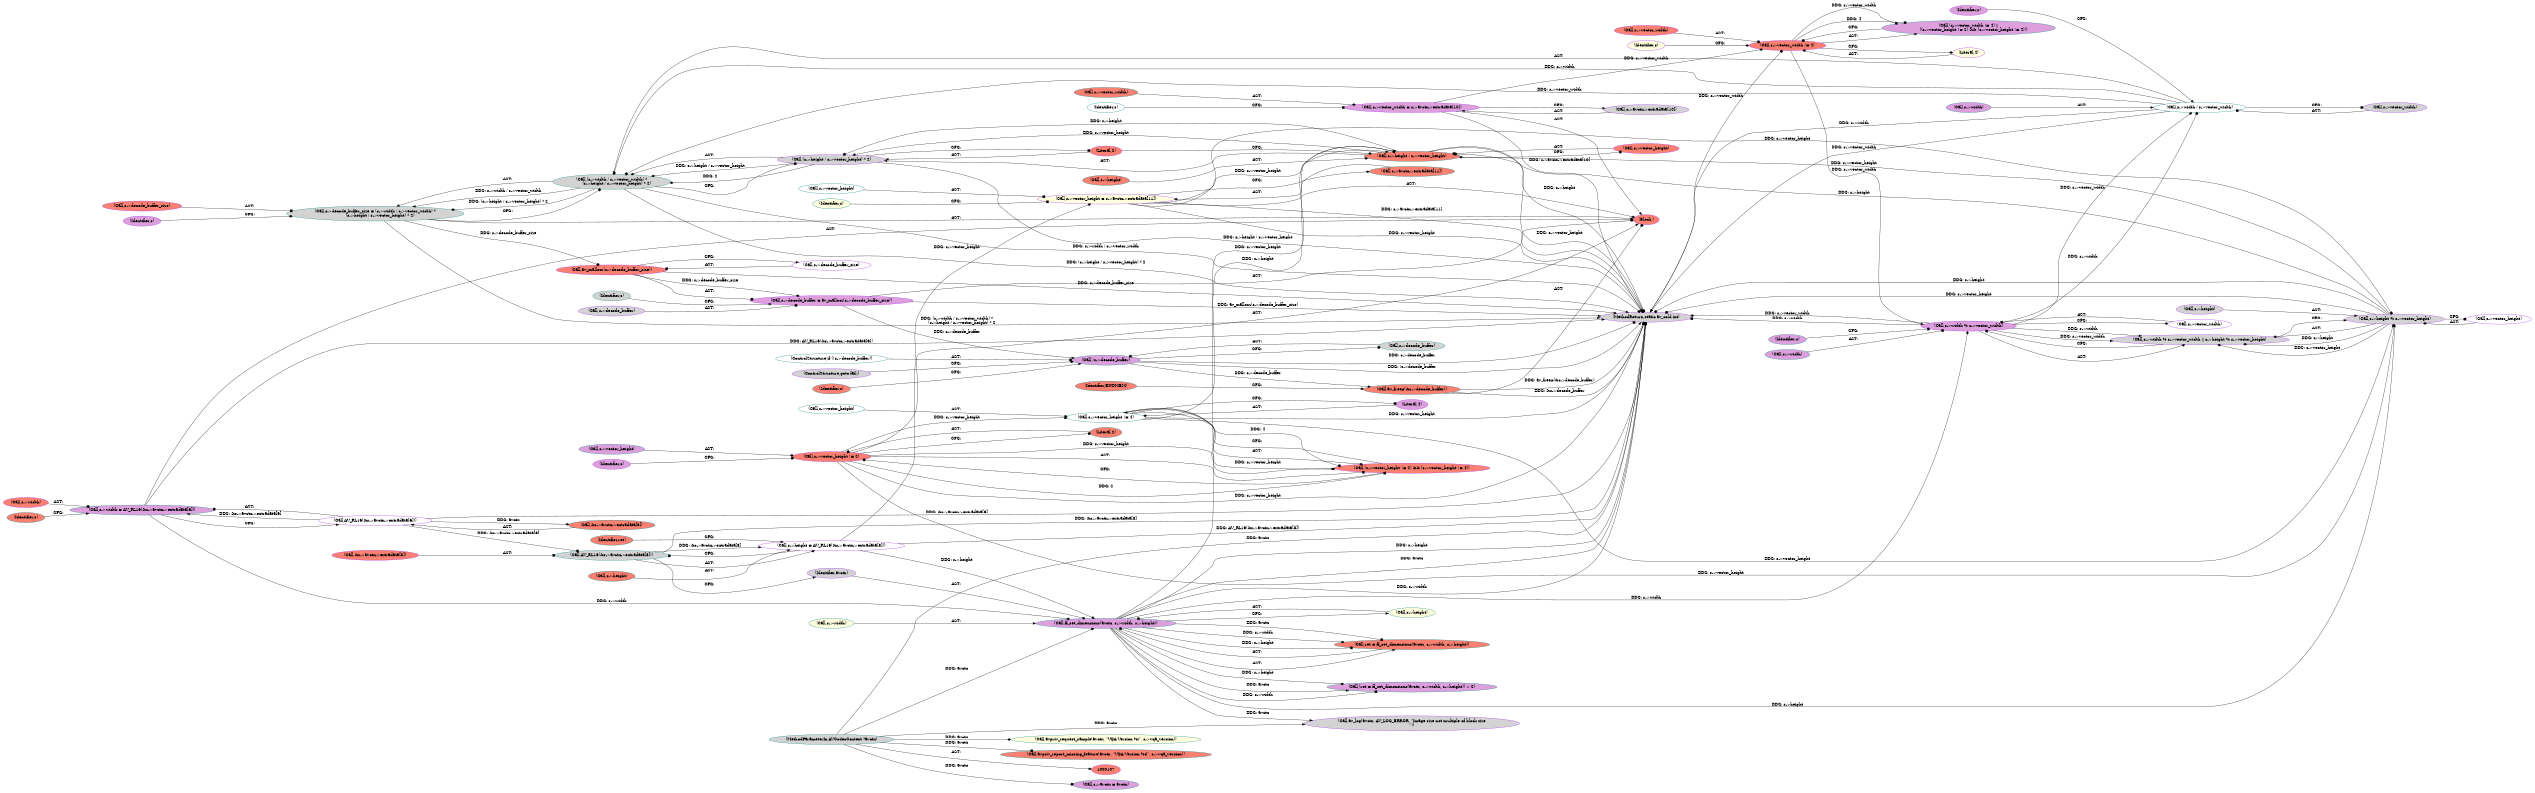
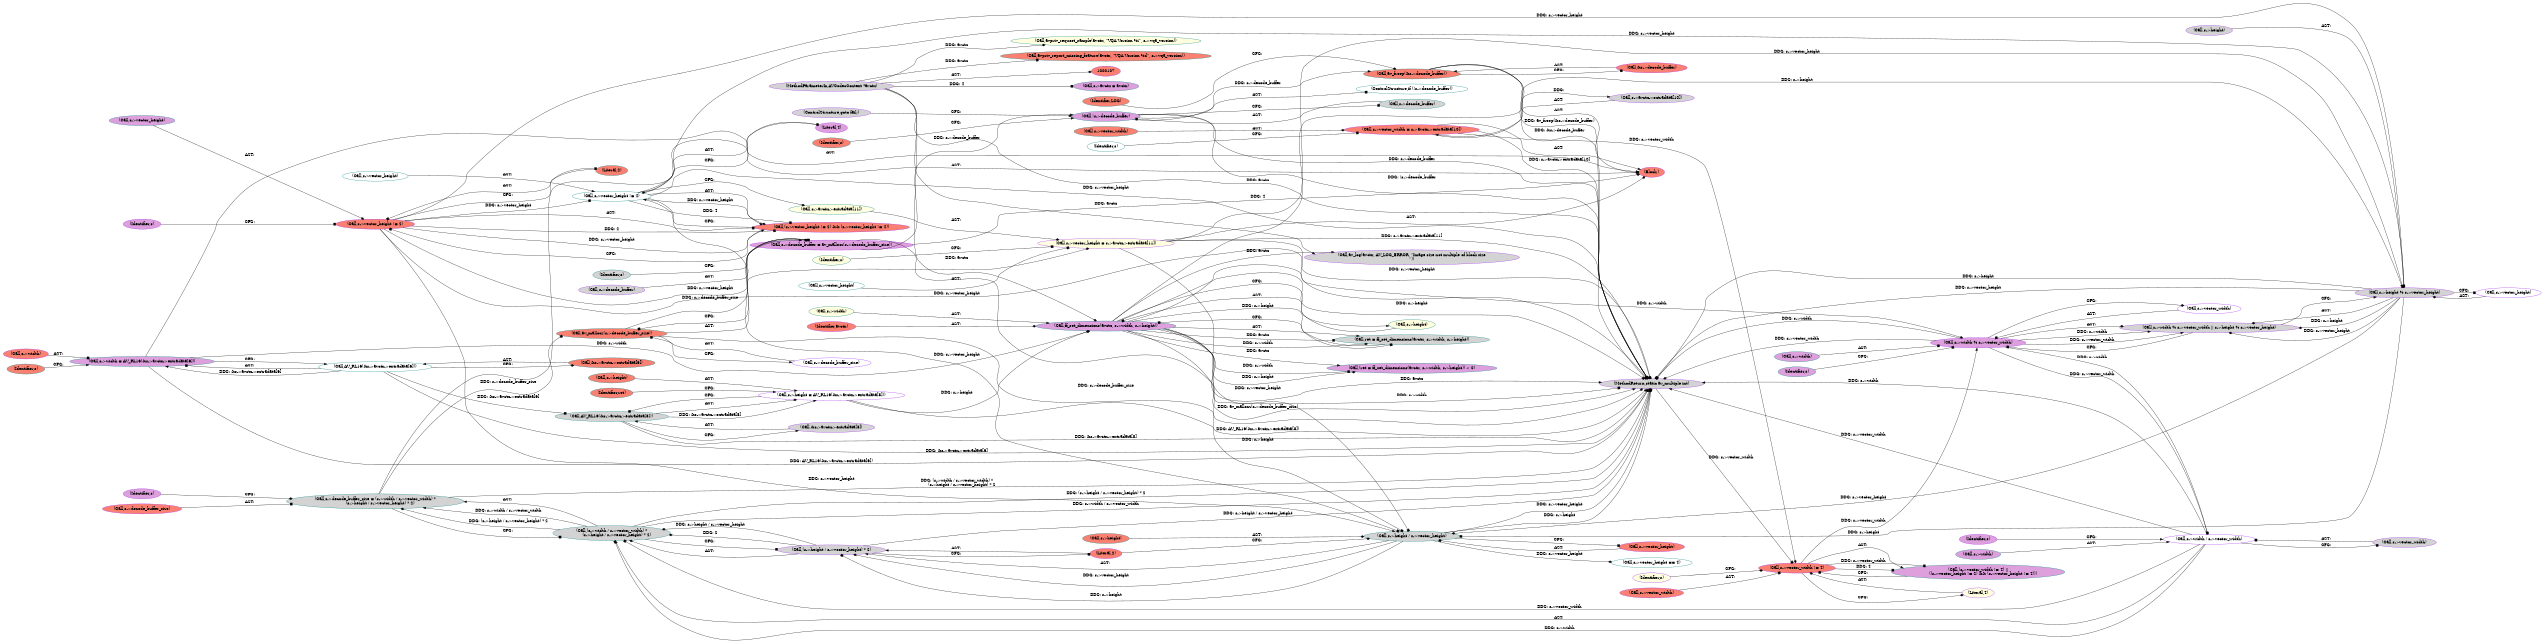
none -> (1652, 68)
(1560, 105) -> (1560, 90)
(1412, 107) -> (1412, 130)
(2200, 107) -> (2209, 539)
(1412, 156) -> (1412, 536)
(1412, 171) -> (831, 209)
(1264, 176) -> (1223, 396)
(1258, 188) -> (721, 182)
(612, 270) -> (612, 334)
(1258, 276) -> (1258, 197)
(1646, 317) -> (1652, 384)
none -> (740, 320)
(1175, 329) -> none
(978, 359) -> (1246, 98)
(1106, 386) -> (1106, 101)
none -> (790, 486)
(508, 520) -> (508, 364)
(375, 521) -> (375, 367)
(375, 555) -> (831, 427)
(485, 555) -> (714, 429)
none -> (1652, 563)
(831, 573) -> (831, 327)
(725, 593) -> (708, 440)
(1412, 645) -> (1412, 340)
(1258, 652) -> (1258, 318)
(831, 740) -> (831, 86)
(957, 766) -> (957, 84)
